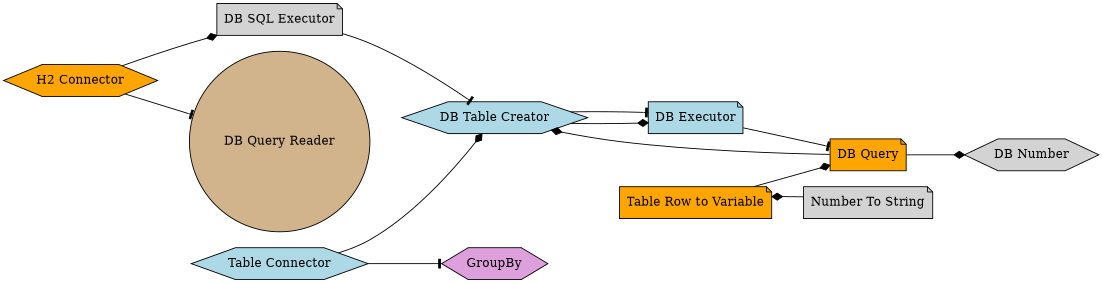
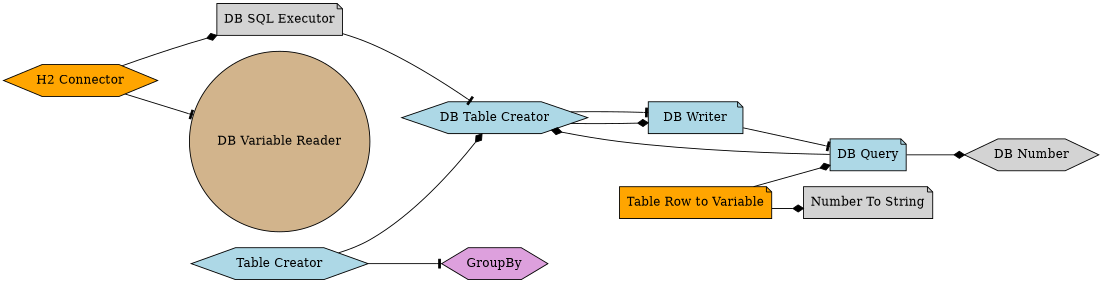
(696, 118) -> (696, 118)
(280, 142) -> (280, 142)
(868, 155) -> (868, 155)
(793, 197) -> (782, 209)
(280, 264) -> (280, 264)
